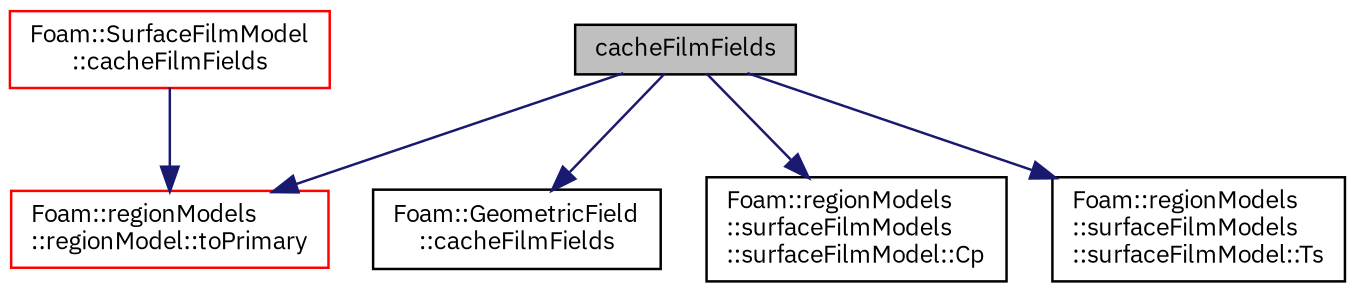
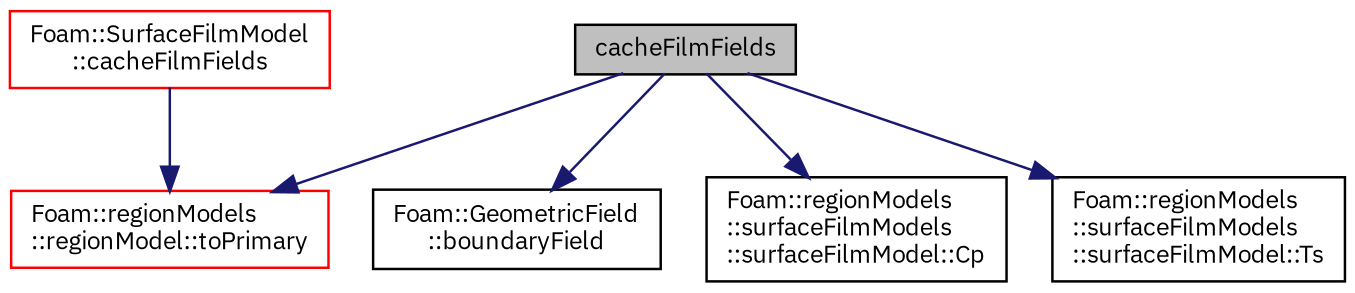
(517, 229) -> (517, 229)
